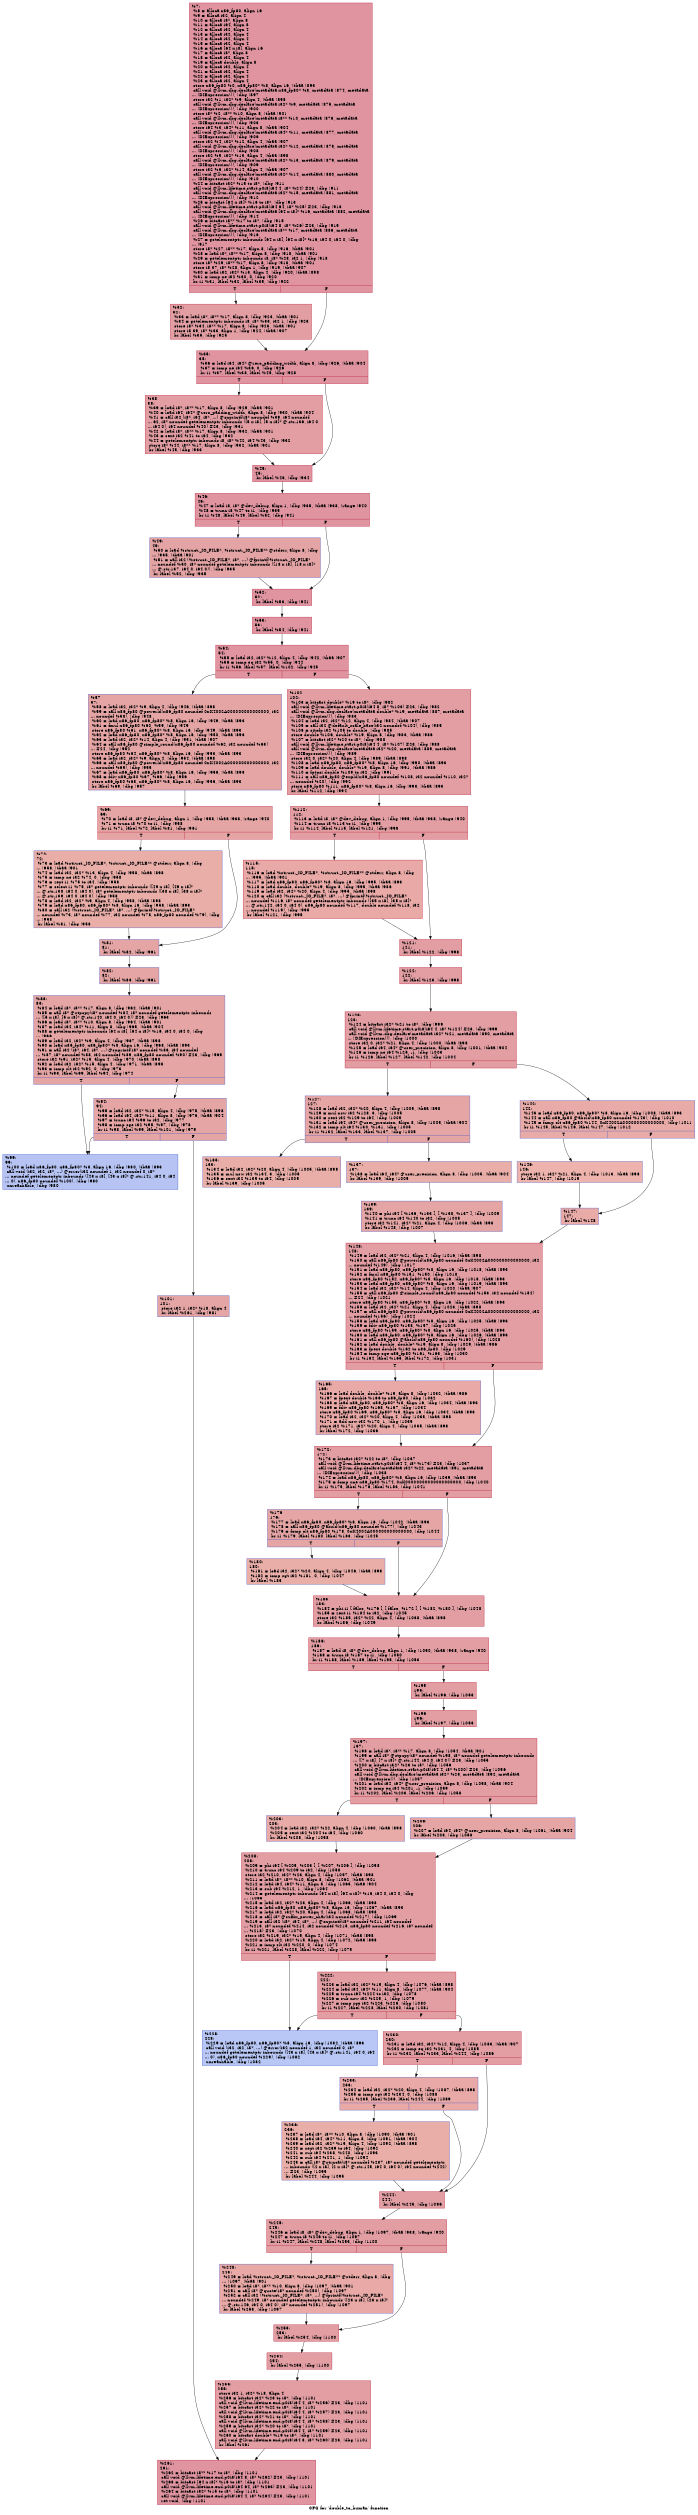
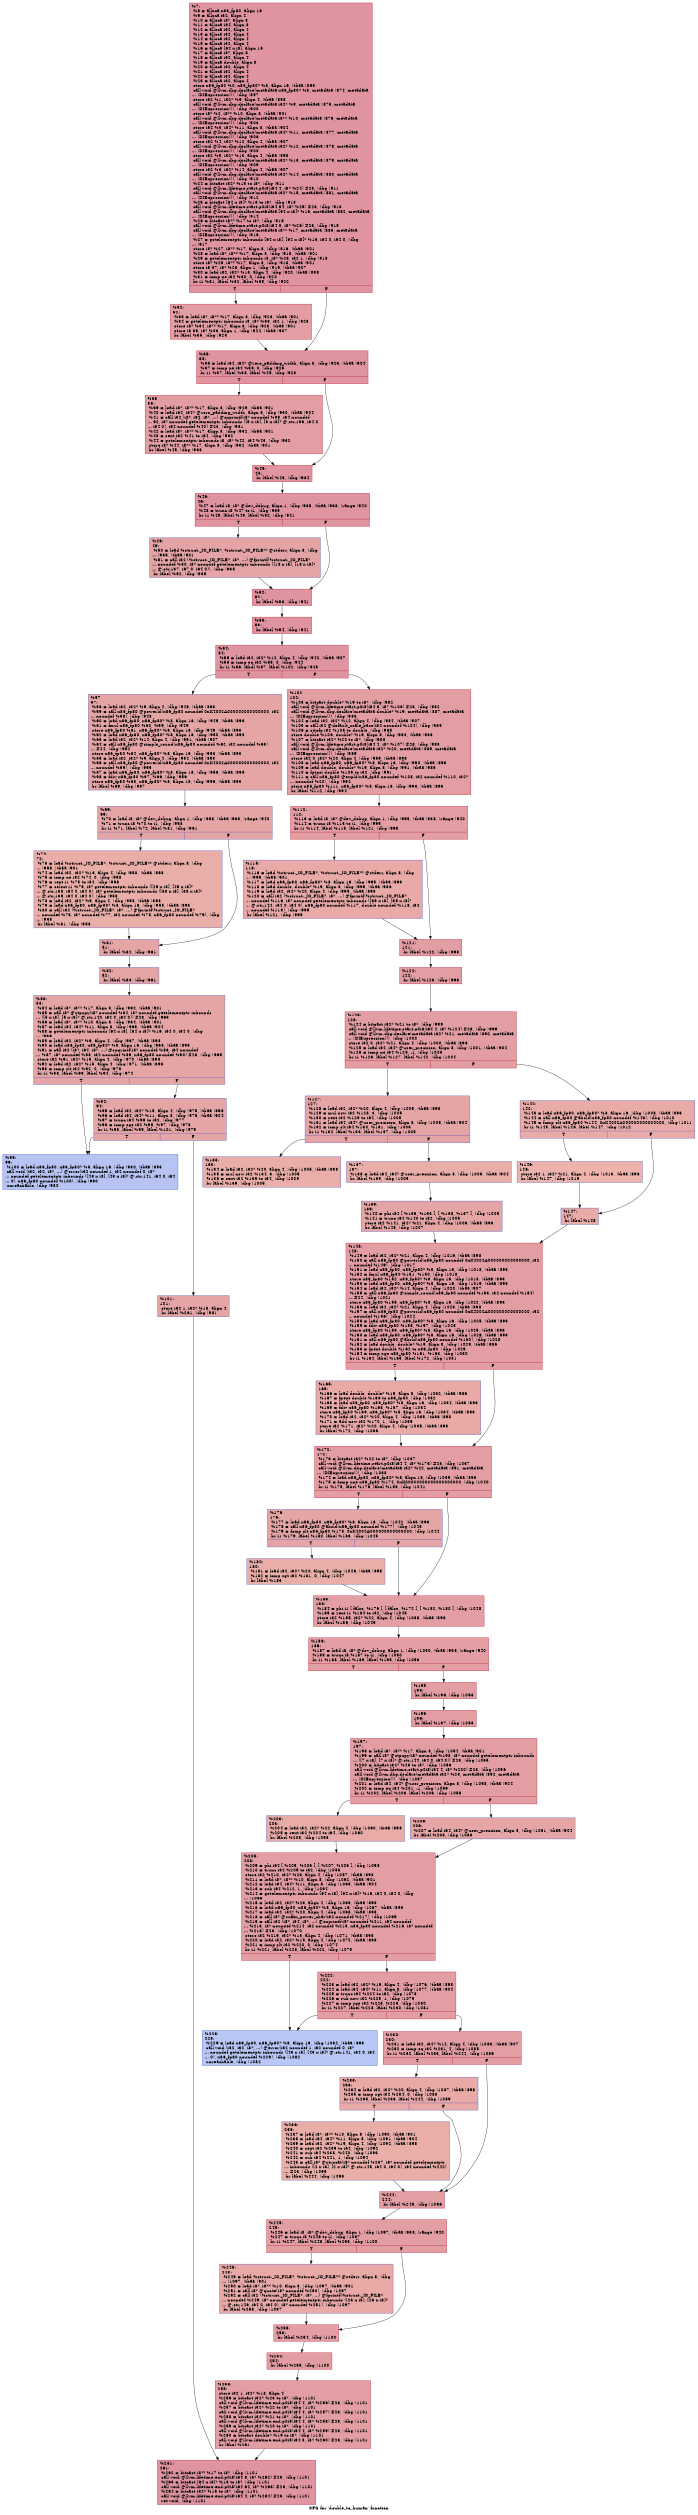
(194, 569) -> (194, 569)
(185, 823) -> (185, 823)
(333, 889) -> (333, 889)
